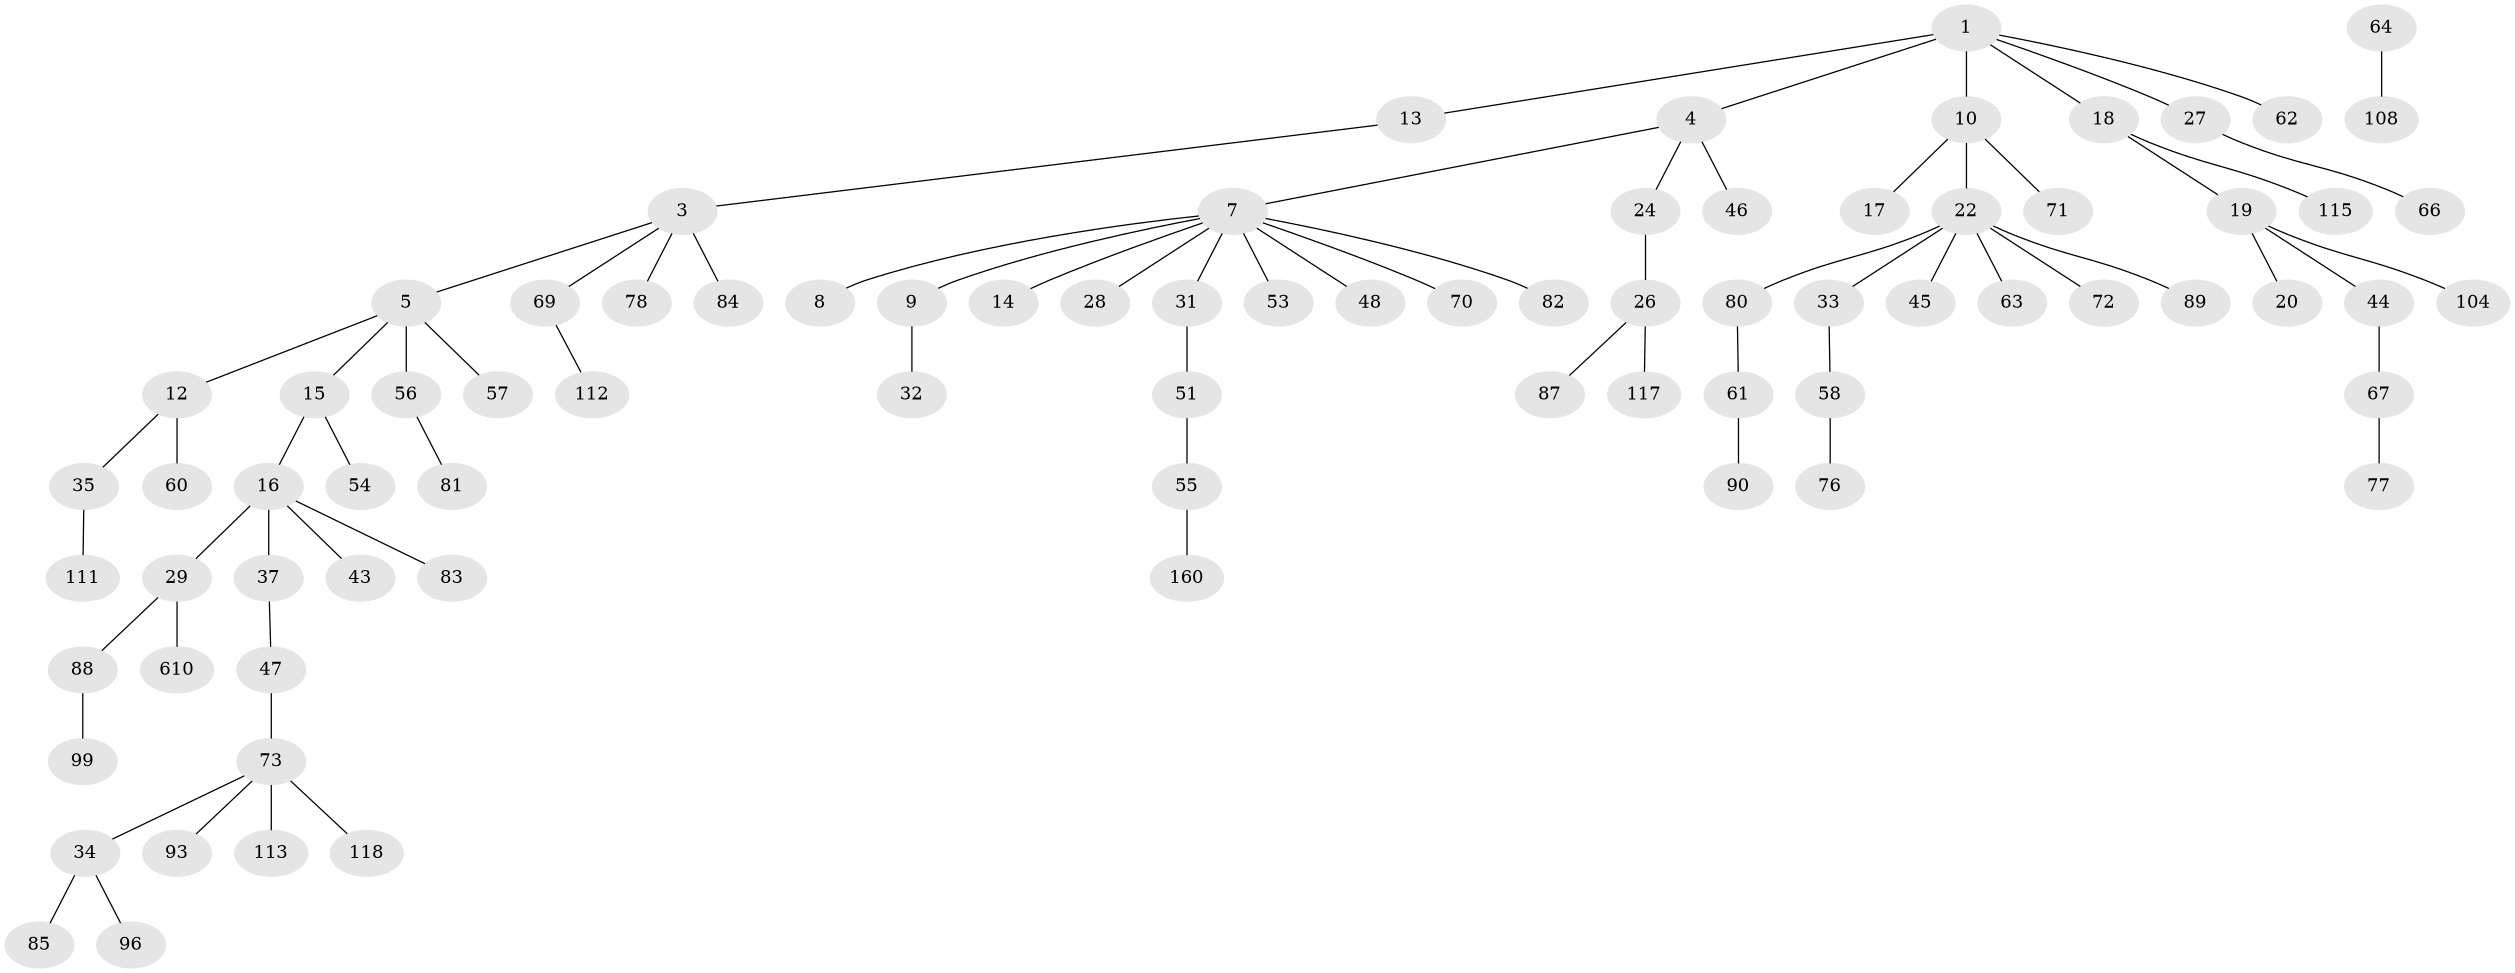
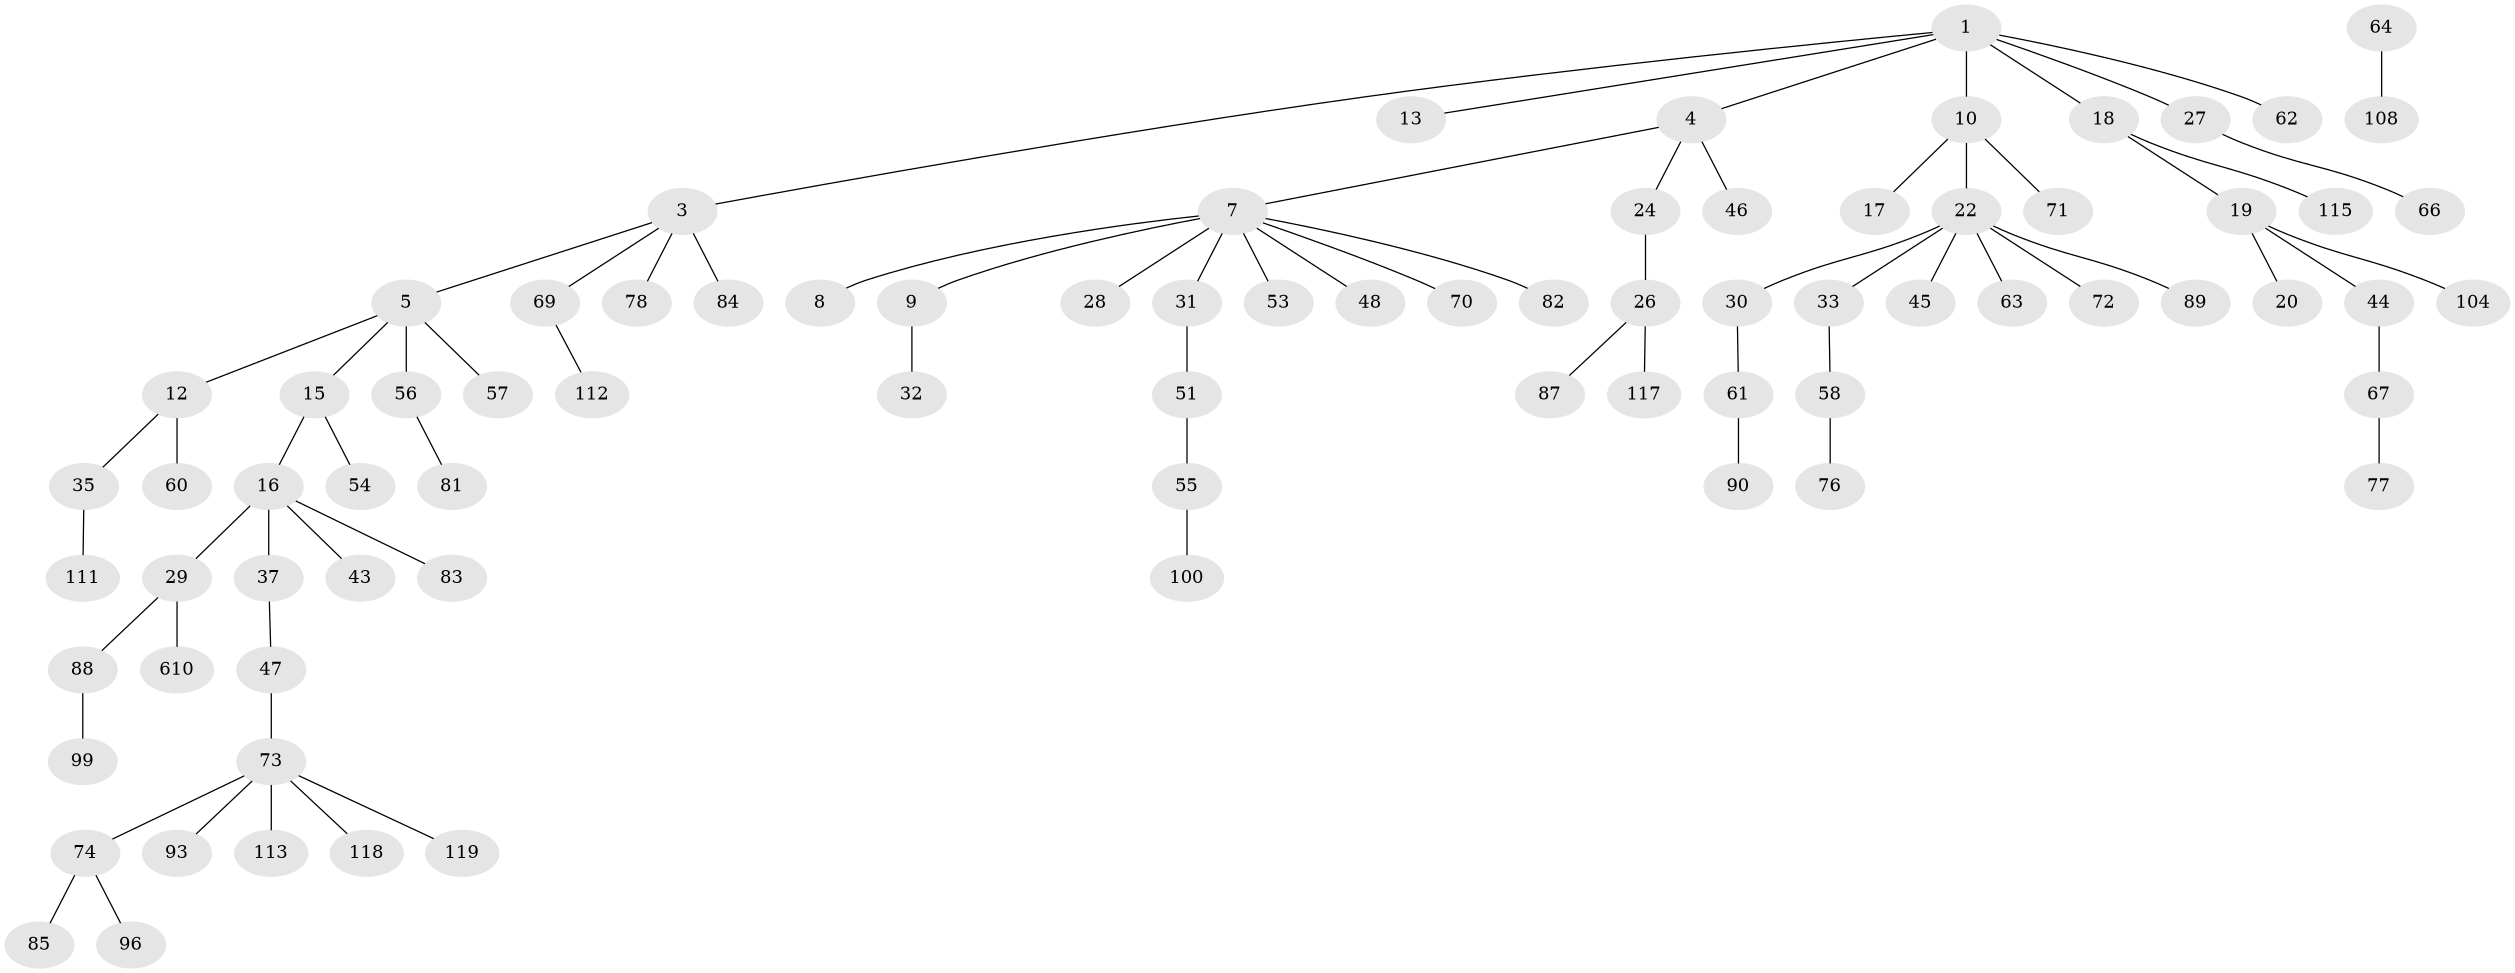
(1047, 166) -> (1322, 103)
(1004, 303) -> none
(1737, 303) -> (1737, 303)
(1187, 578) -> (1187, 578)
(85, 853) -> (85, 853)
none -> (462, 853)
